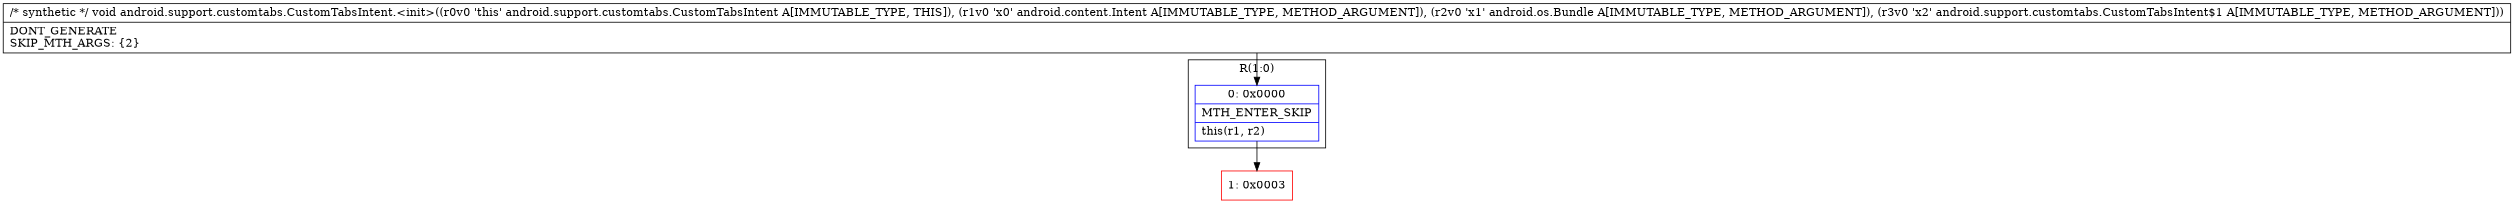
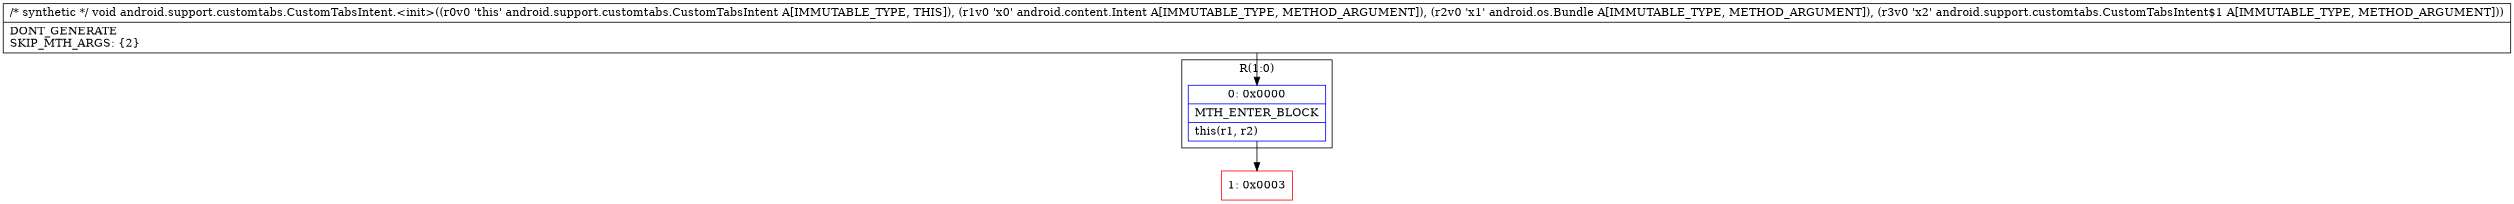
(1257, 113) -> (1257, 113)
